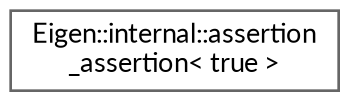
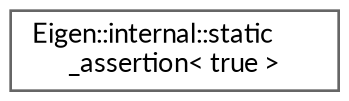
(175, 51) -> (175, 51)
